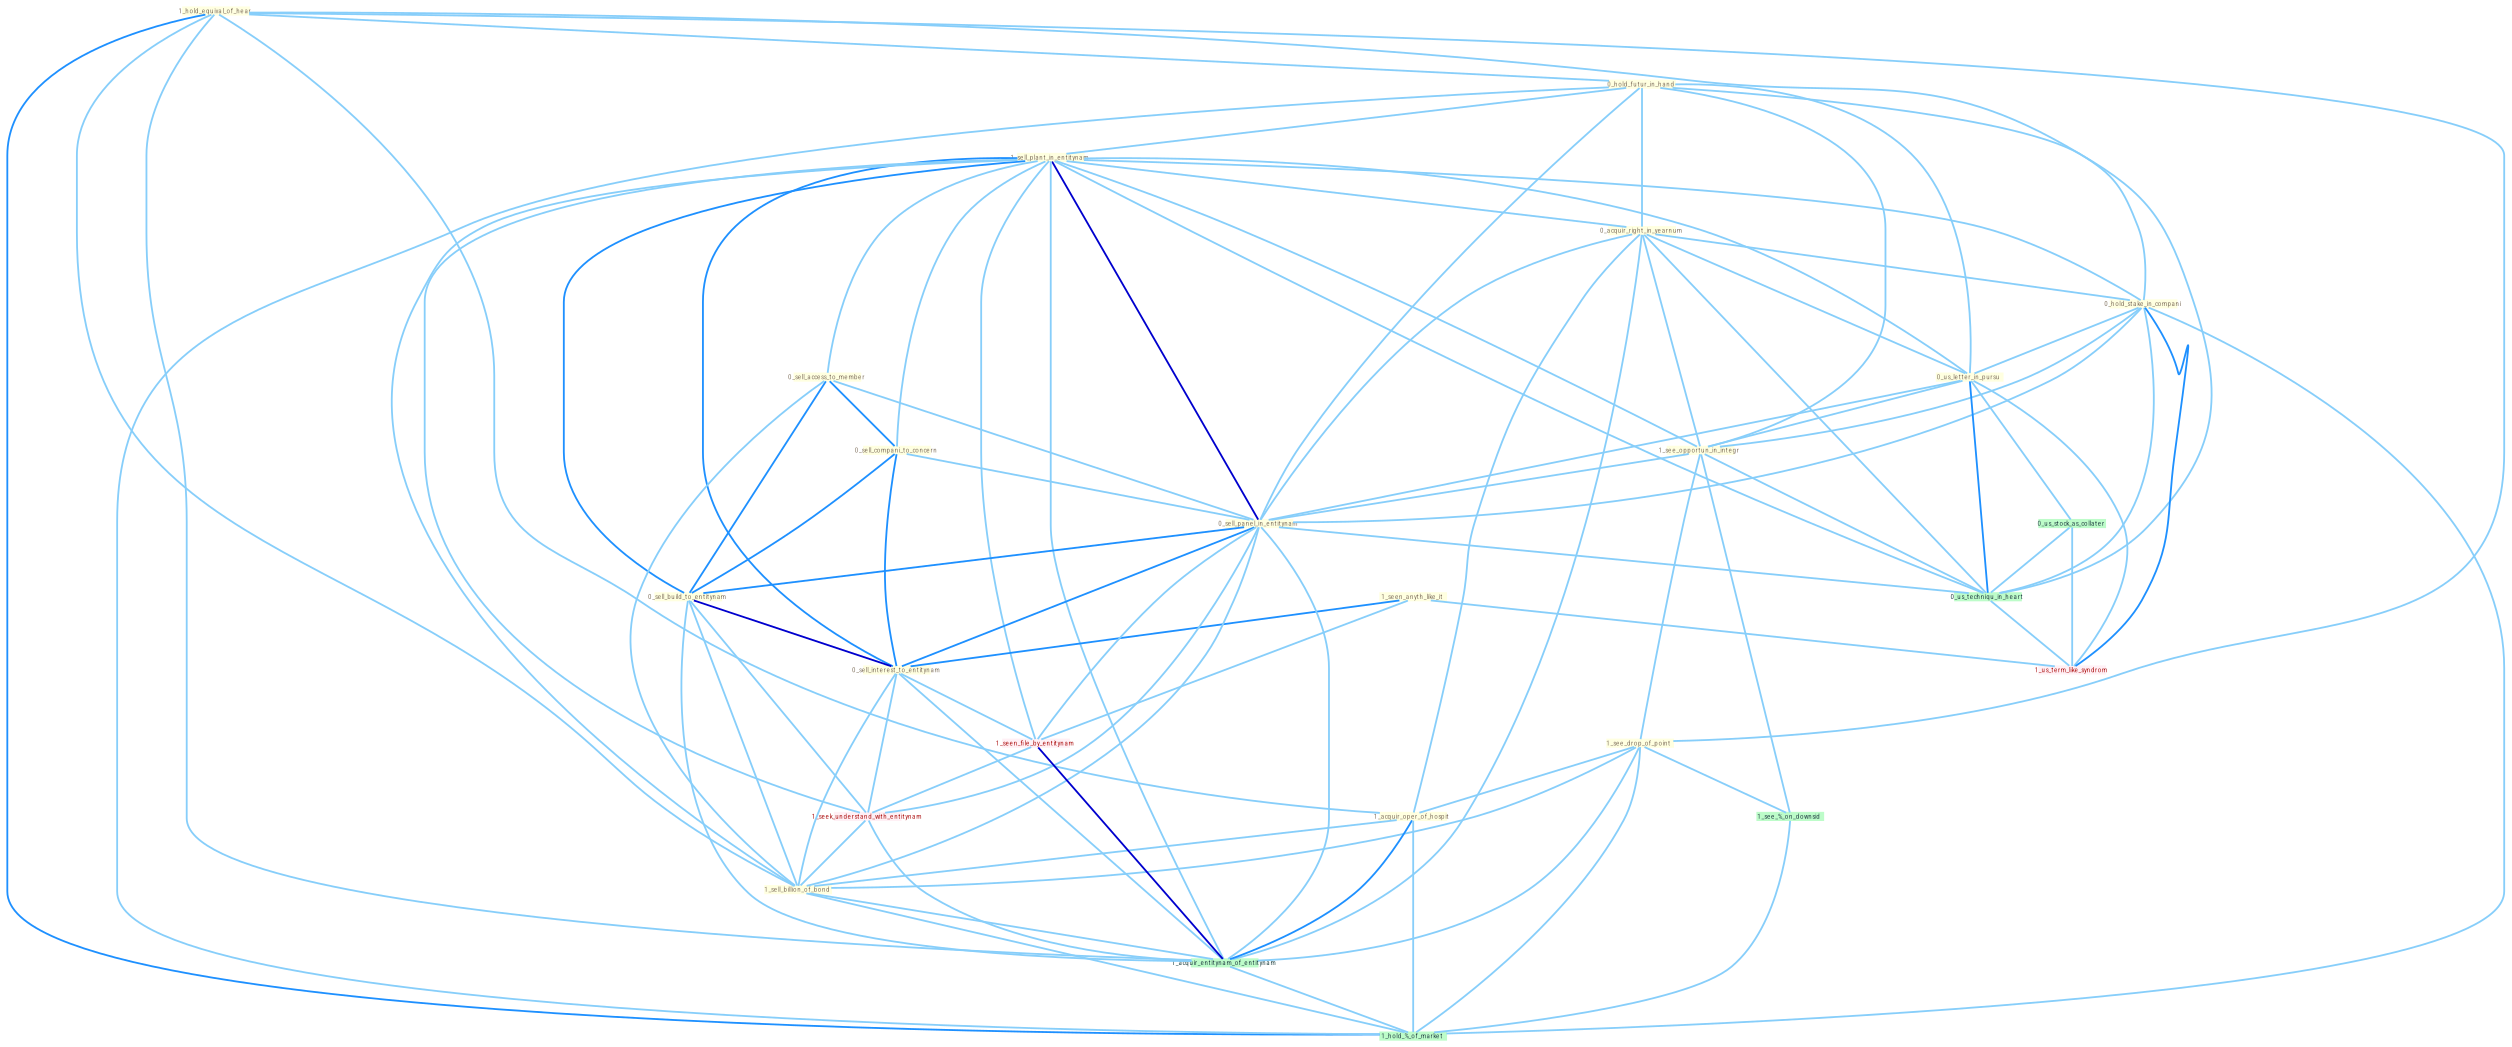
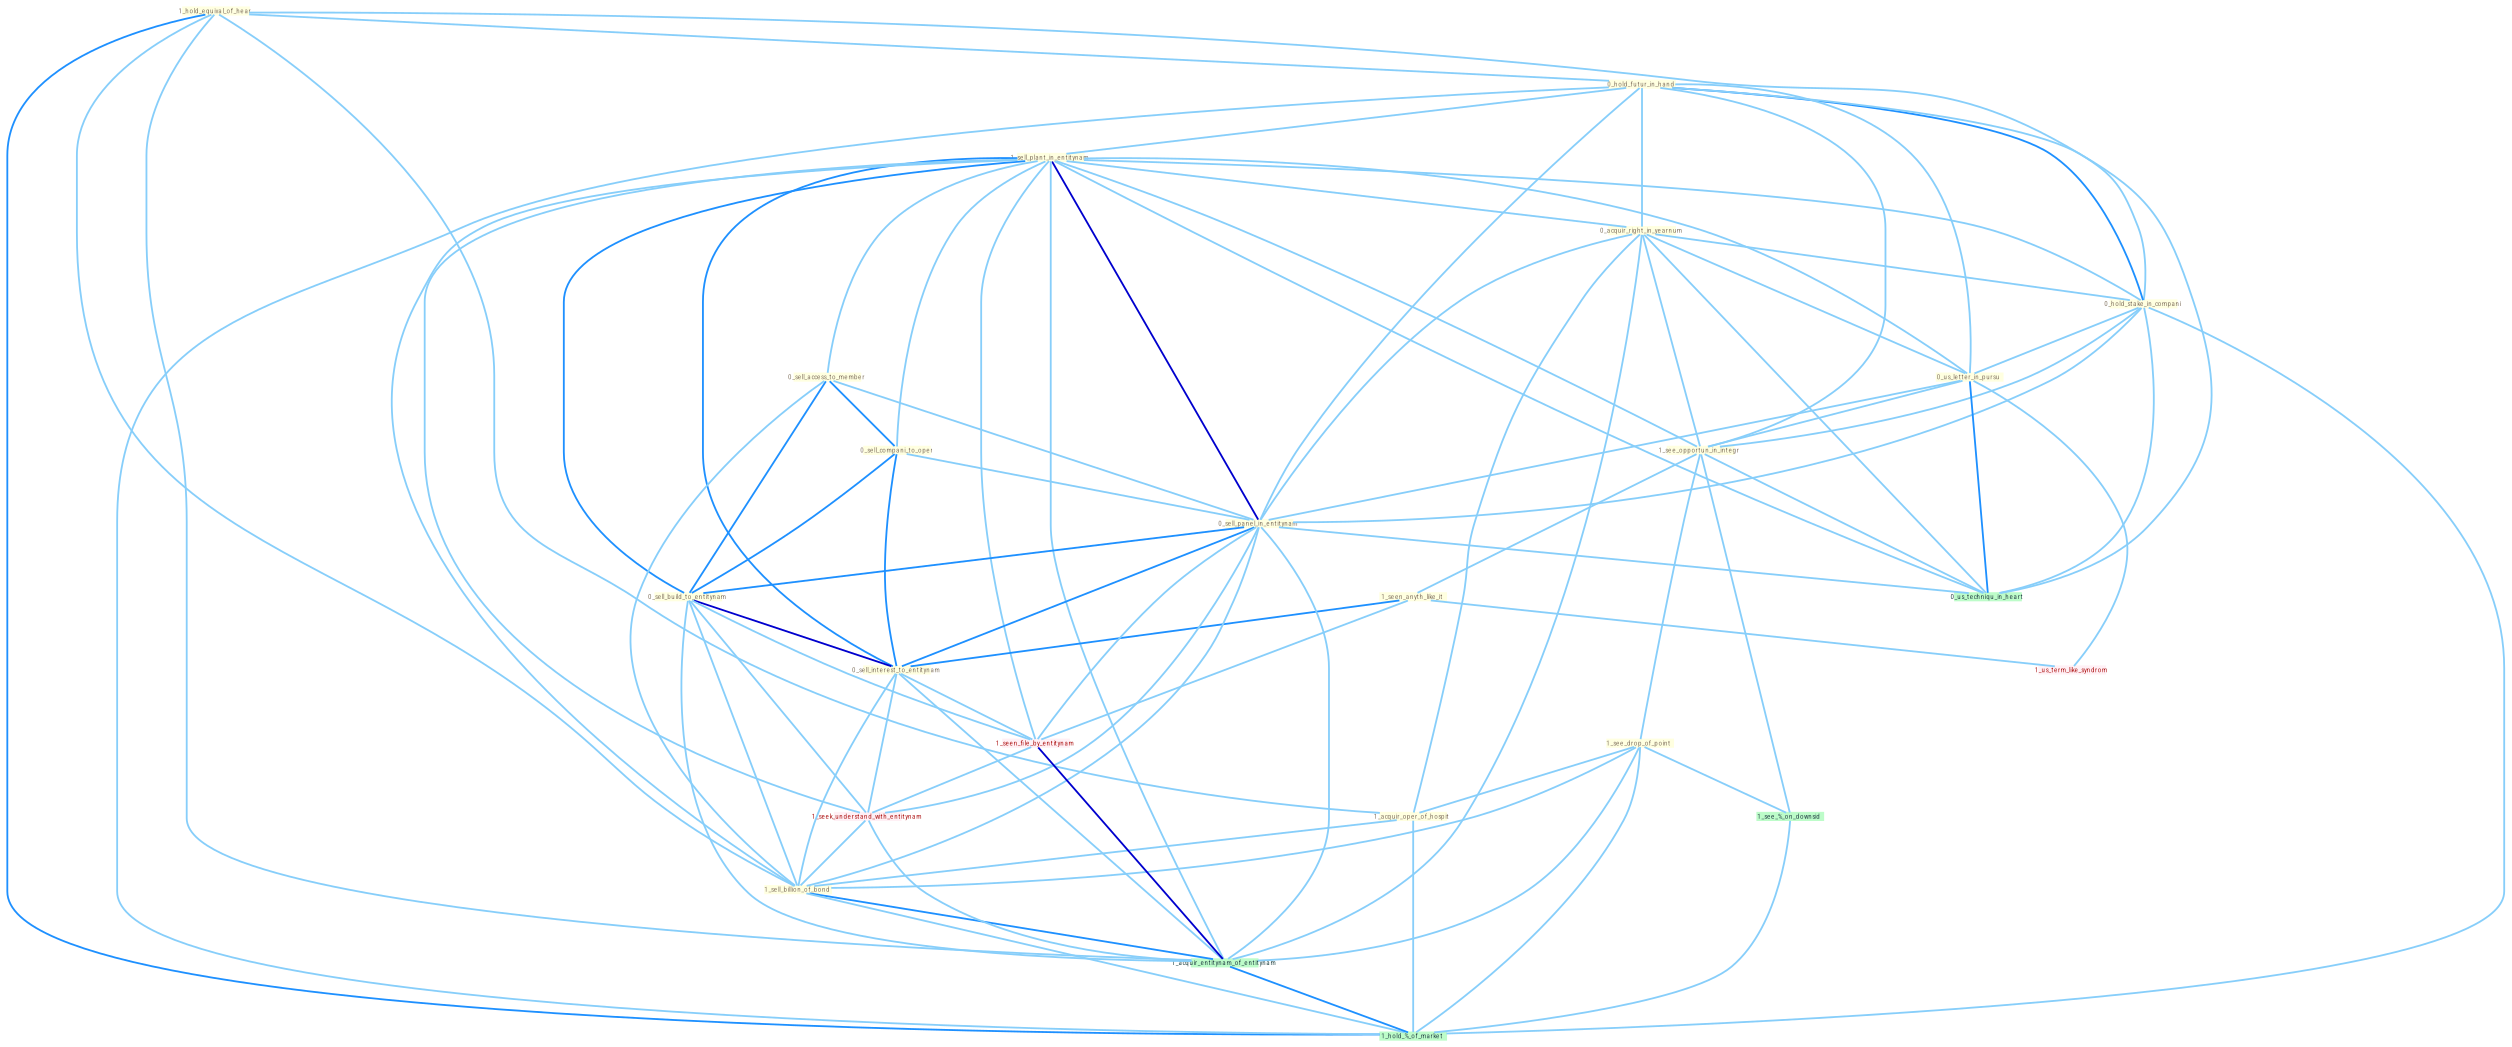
(2001, 69) -> none
(897, 450) -> (897, 450)
(2173, 470) -> (2045, 151)
(1522, 480) -> (1557, 523)
(2072, 524) -> none
(2030, 633) -> none
none -> (858, 678)
(1335, 908) -> none
(1011, 926) -> (1011, 926)
(1319, 1000) -> (1319, 1000)
